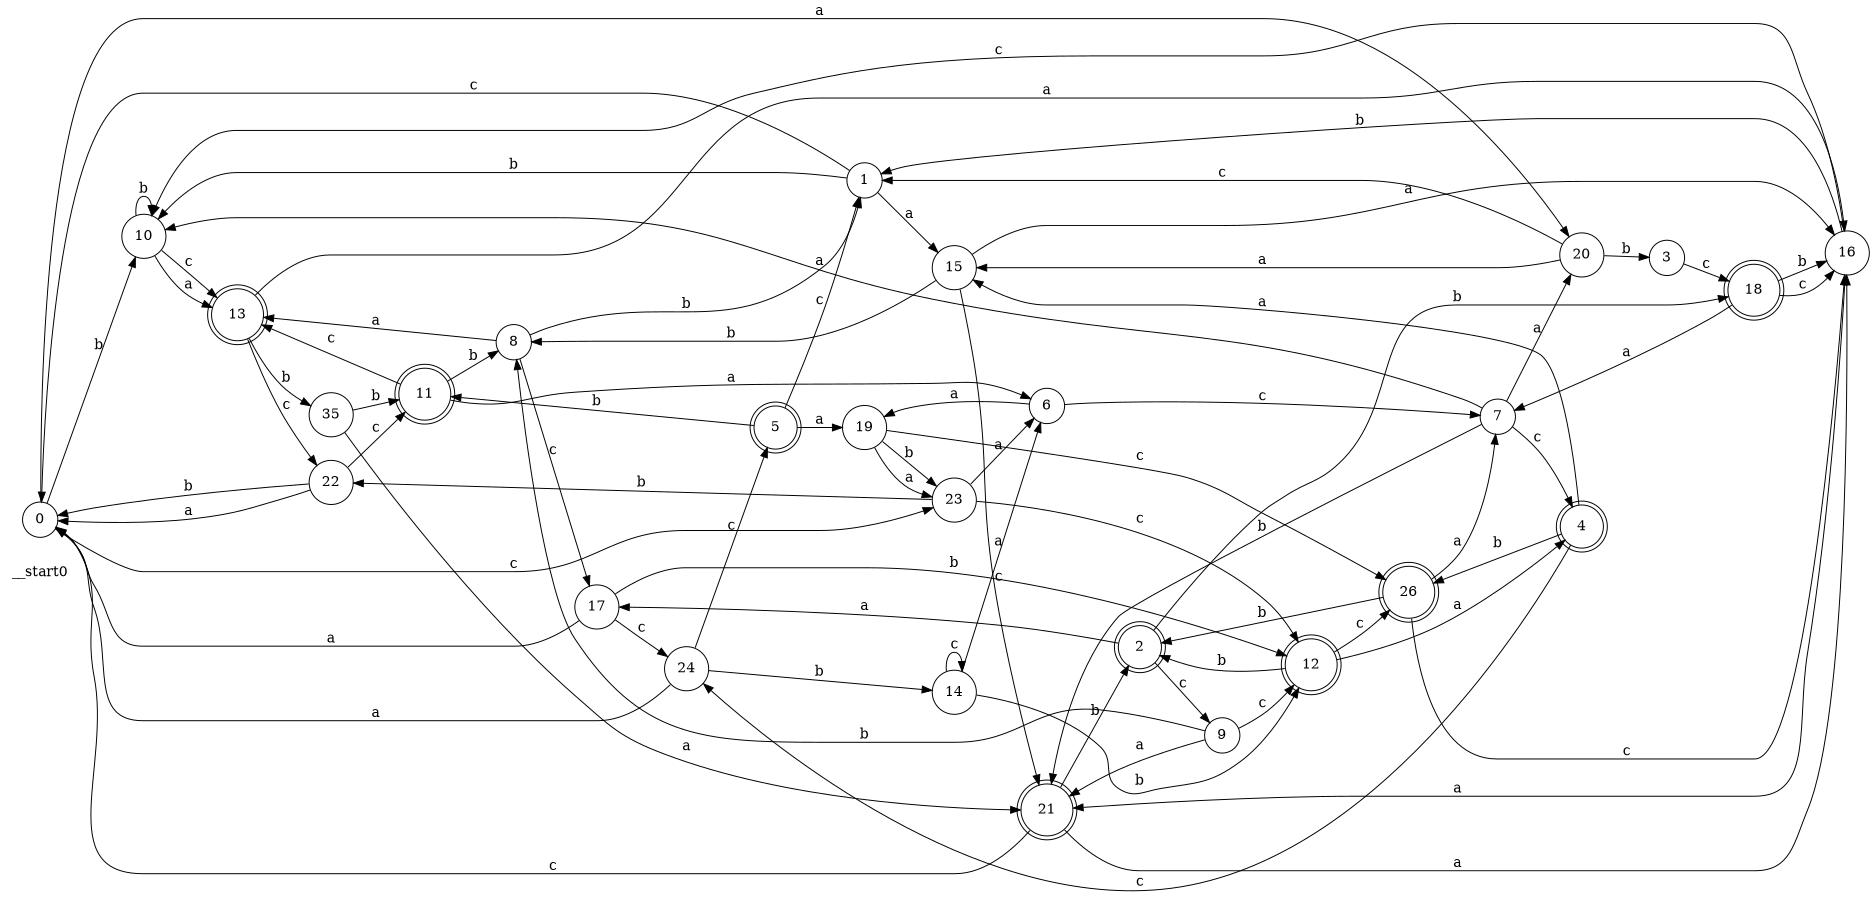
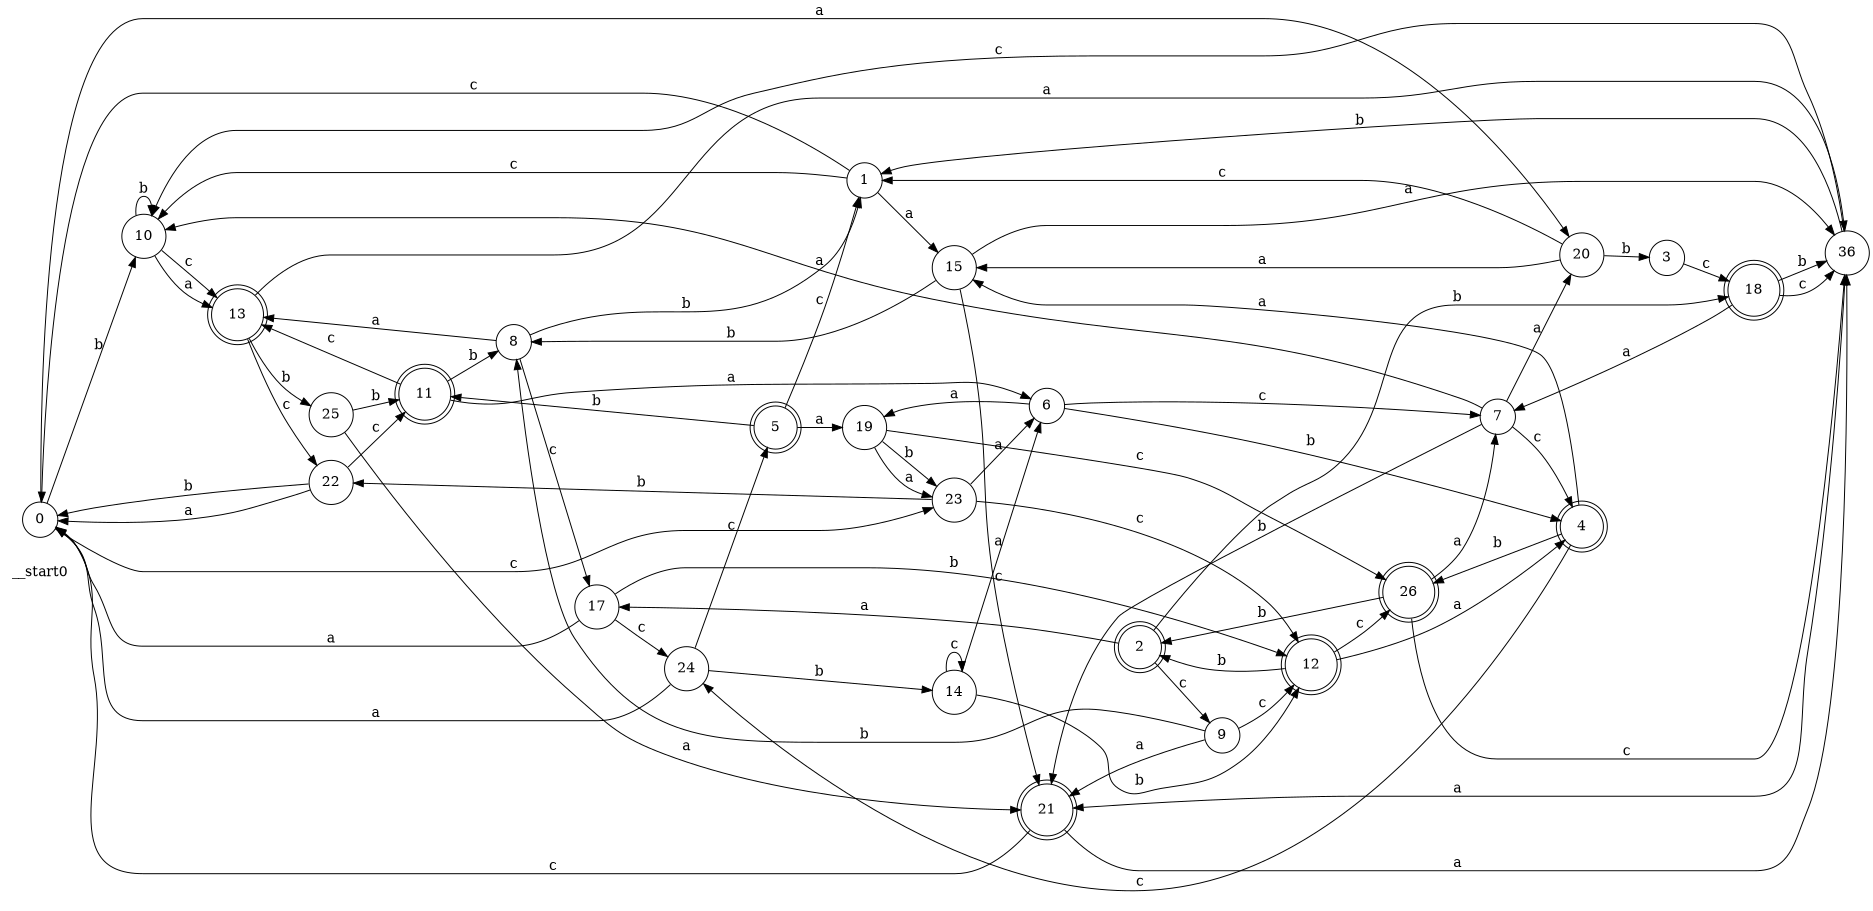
(514, 165) -> (514, 165)
(1847, 253) -> (1847, 253)
(331, 415) -> (331, 415)
none -> (1310, 455)
(1092, 731) -> none
